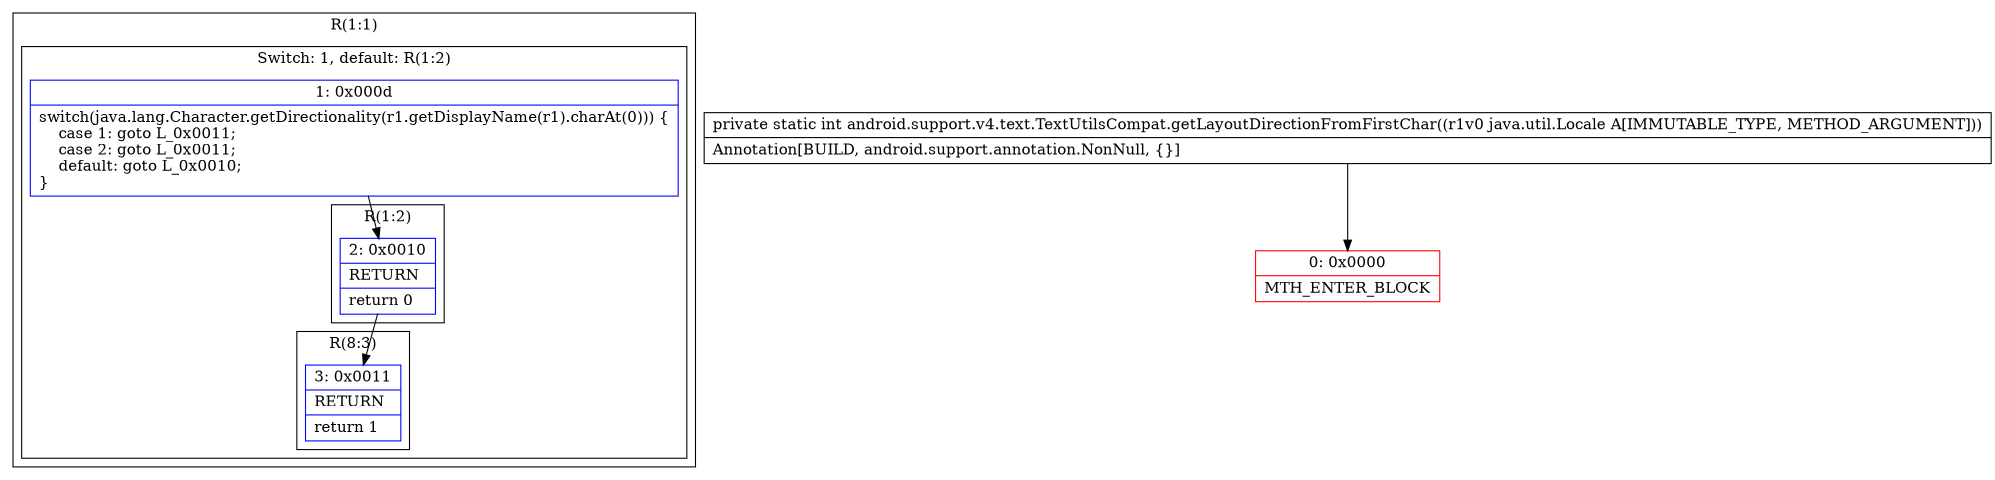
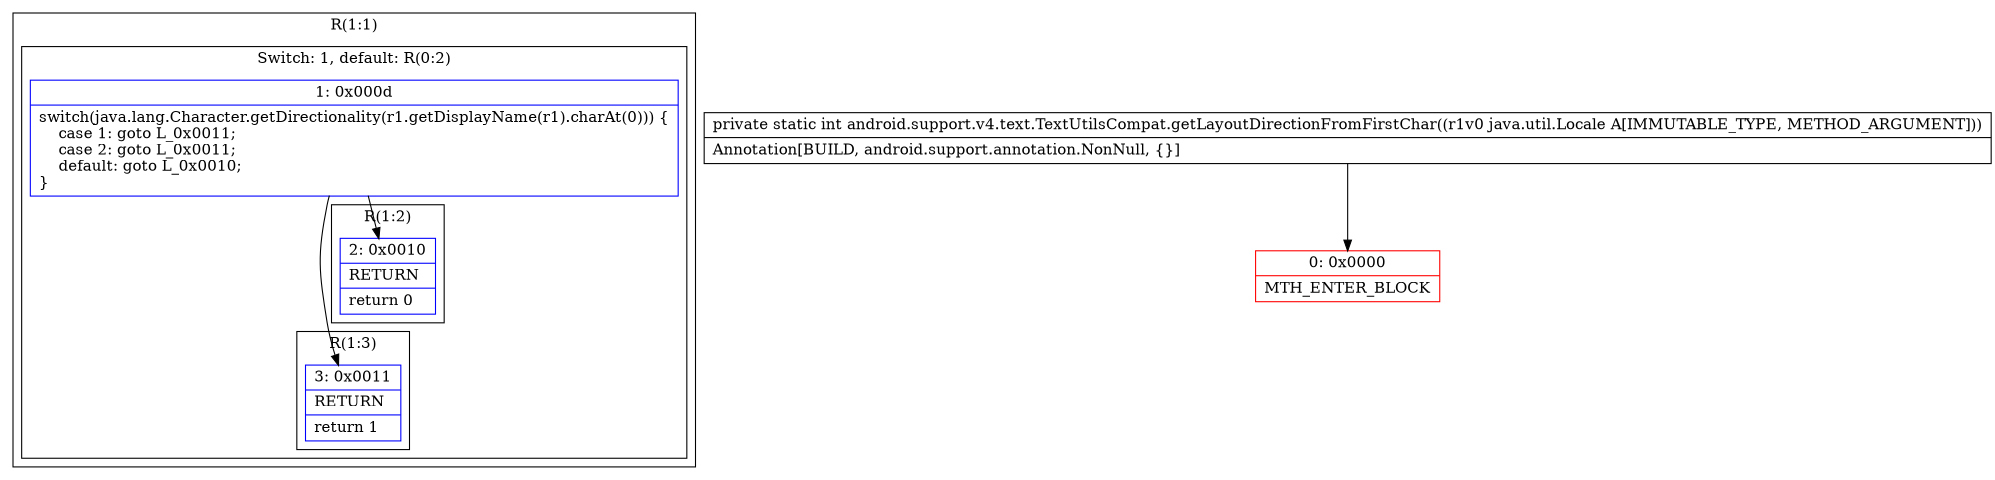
(354, 59) -> (354, 59)
(371, 338) -> (321, 276)
(353, 344) -> (353, 344)
